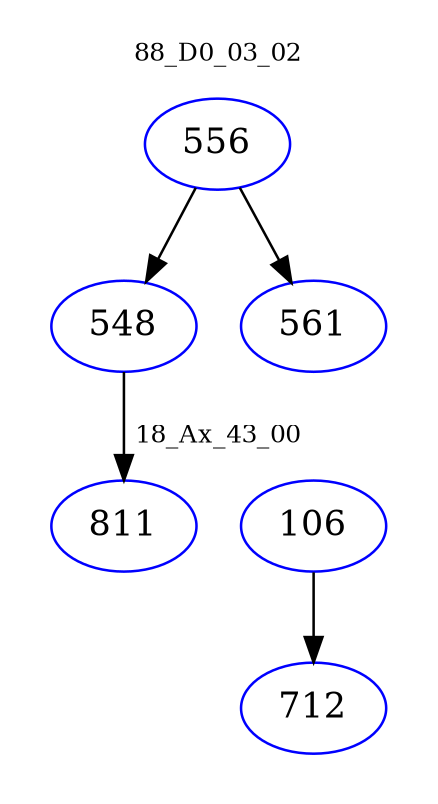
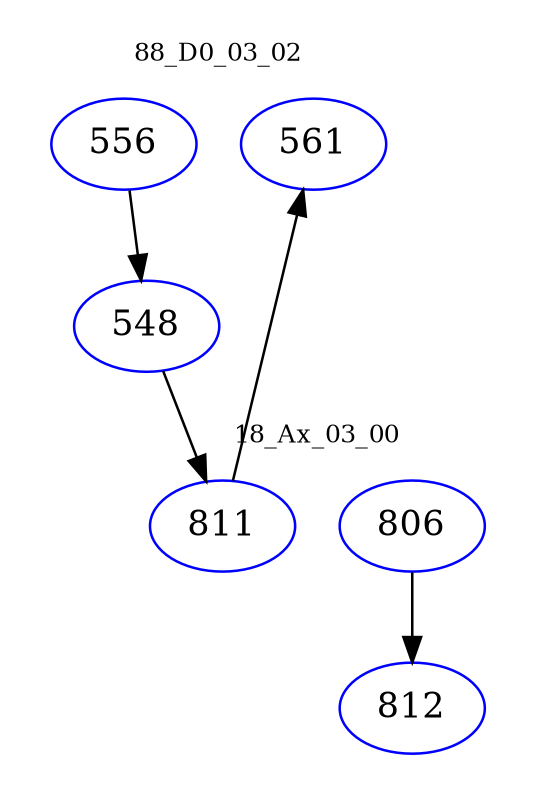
(259, 224) -> (265, 348)
(219, 436) -> (317, 436)
(314, 526) -> (412, 526)
(314, 708) -> (412, 708)
